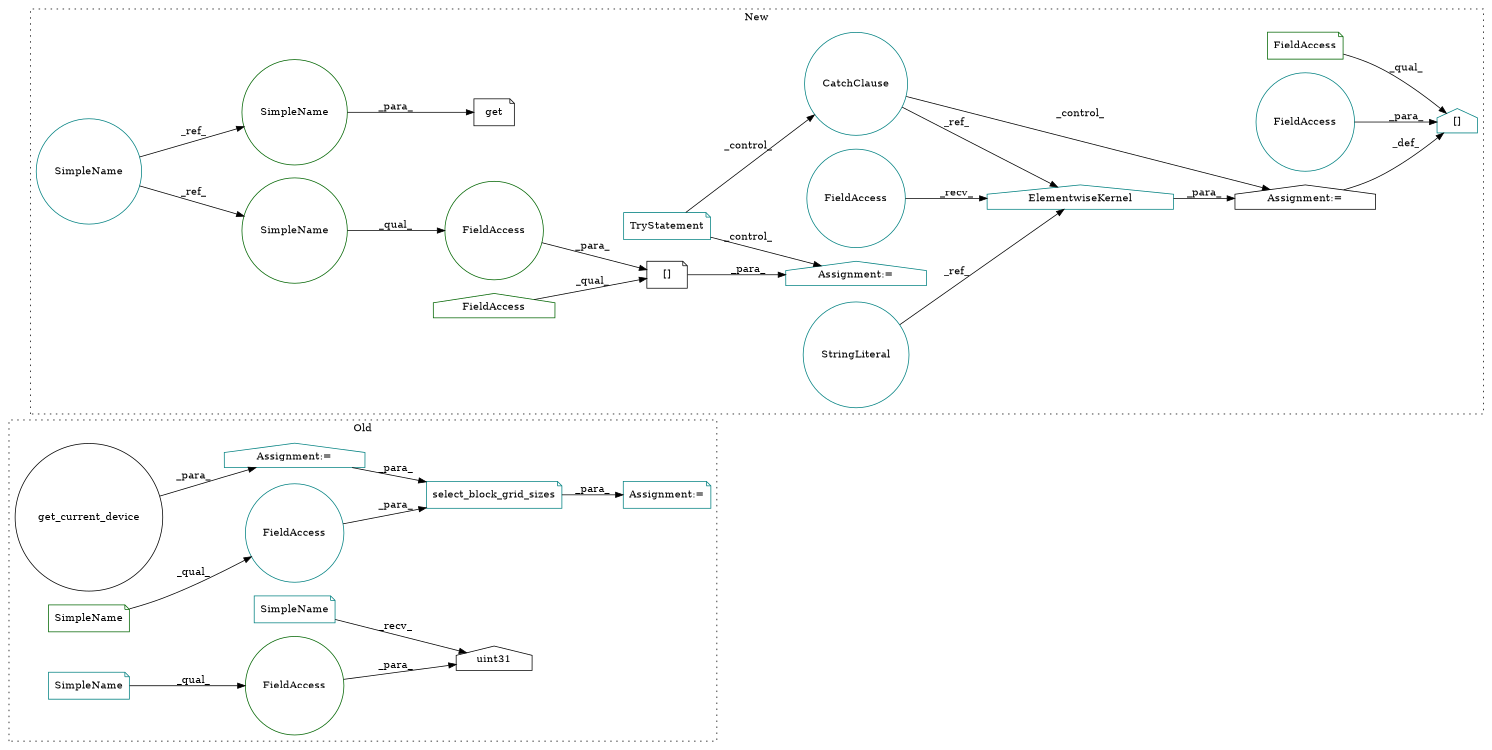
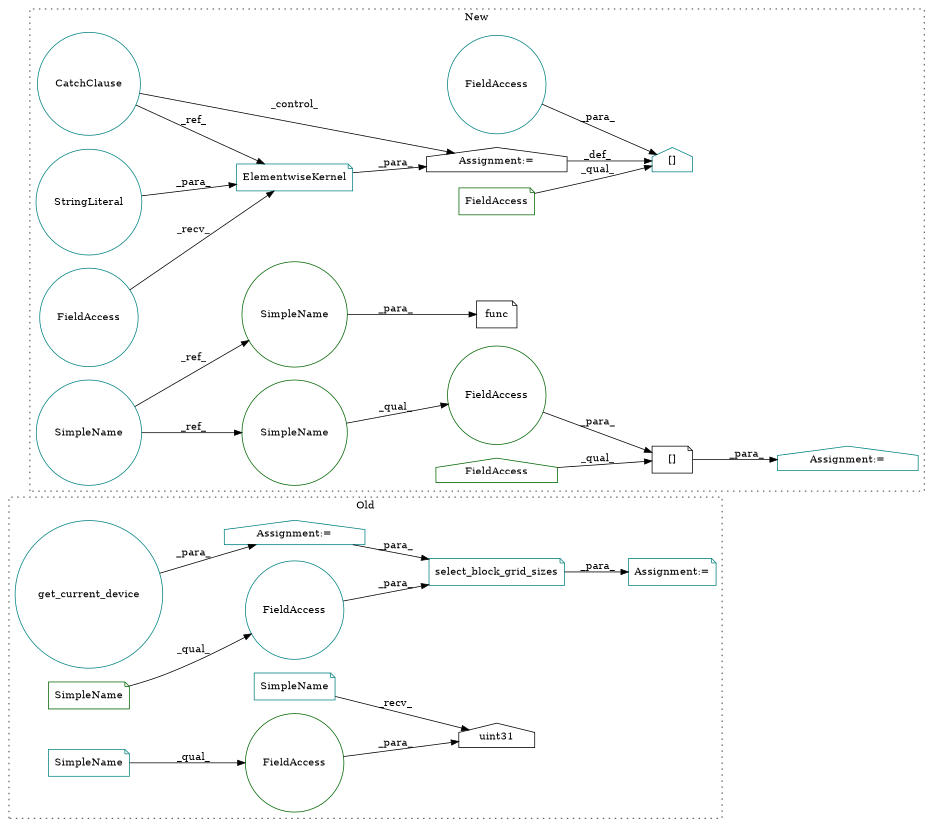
(494, 112) -> (497, 314)
(1080, 198) -> (295, 177)
(667, 226) -> none
(957, 271) -> (194, 182)
(89, 517) -> (89, 594)
